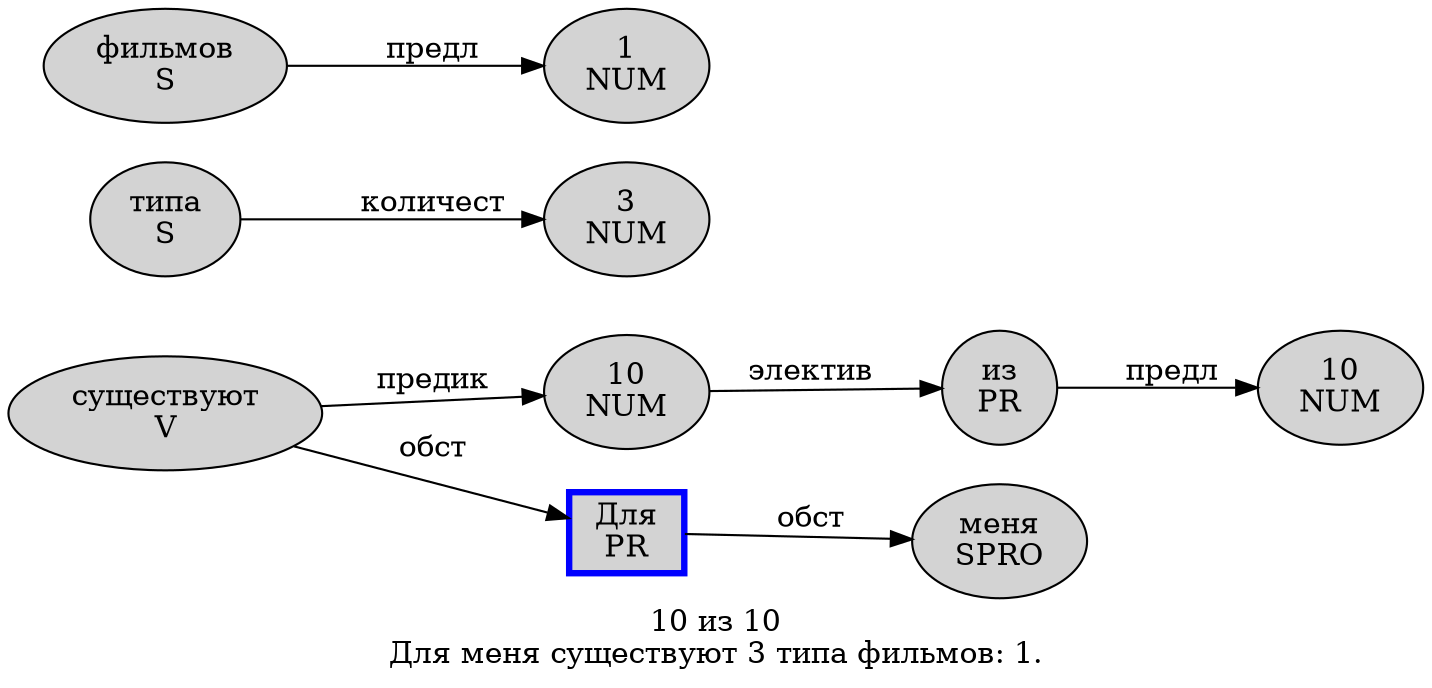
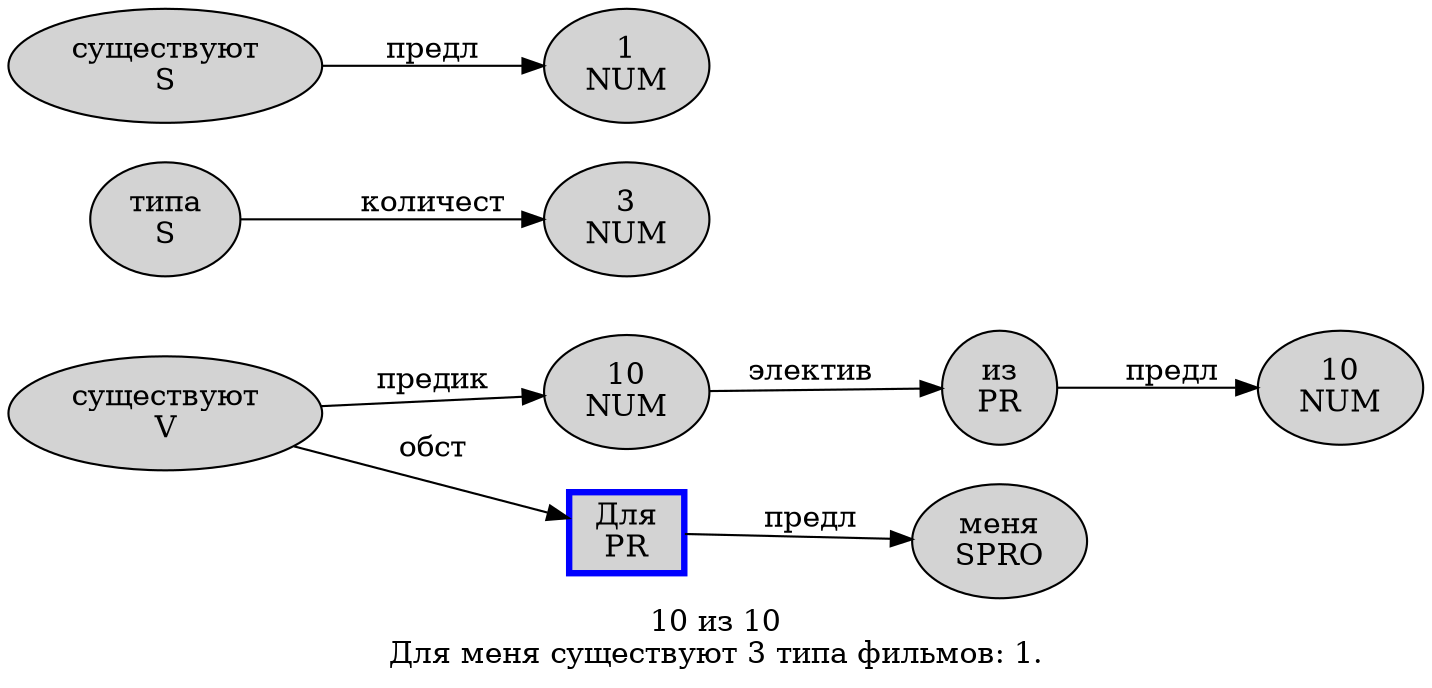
(165, 66) -> (165, 66)
(811, 519) -> (811, 519)
